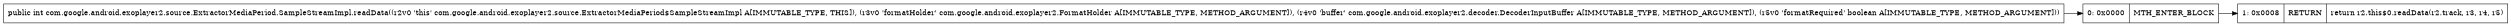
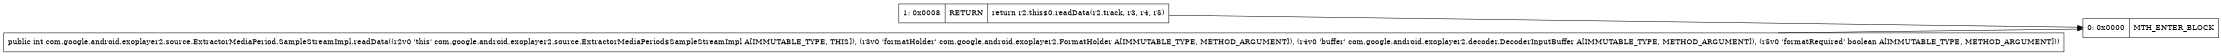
(2225, 13) -> (1623, 21)
